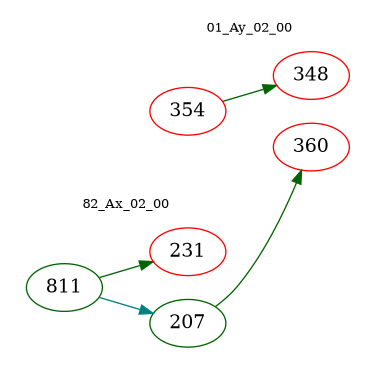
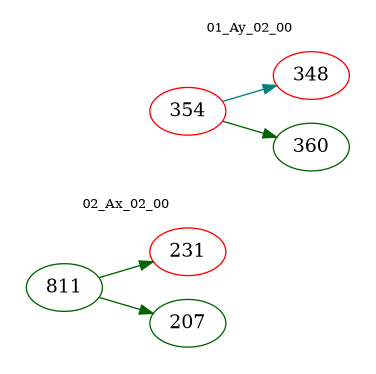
(243, 95) -> (243, 95)
(311, 147) -> (311, 147)
(126, 205) -> (126, 205)
(263, 250) -> (243, 127)
(120, 304) -> (120, 304)
